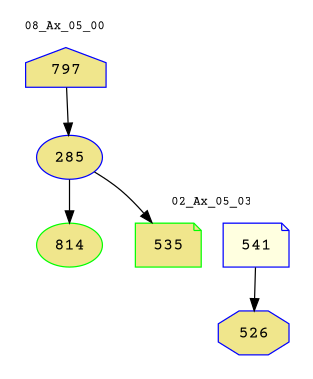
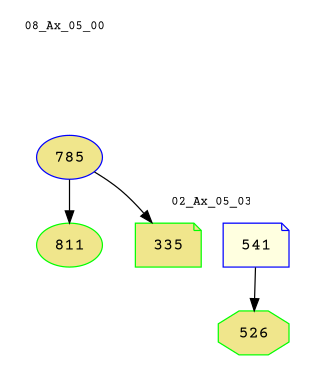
(66, 70) -> none
(70, 157) -> (70, 157)
(70, 245) -> (70, 245)
(168, 245) -> (168, 245)
(254, 333) -> (254, 333)
